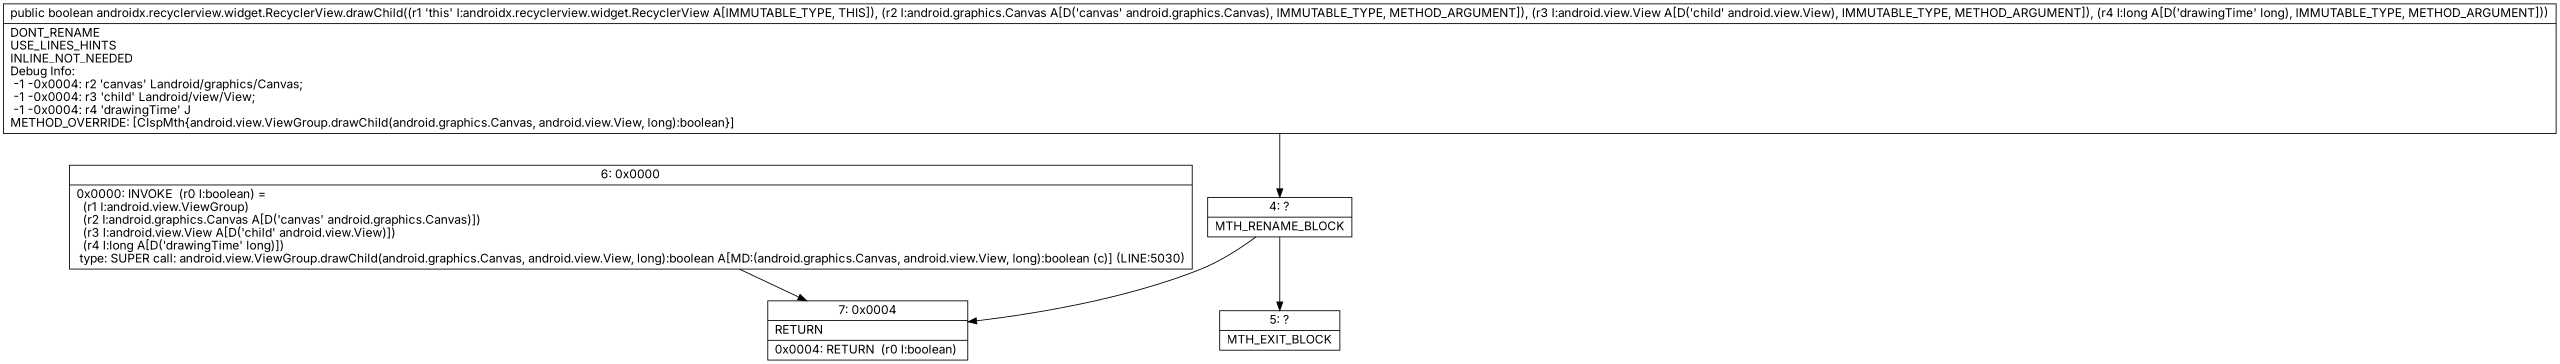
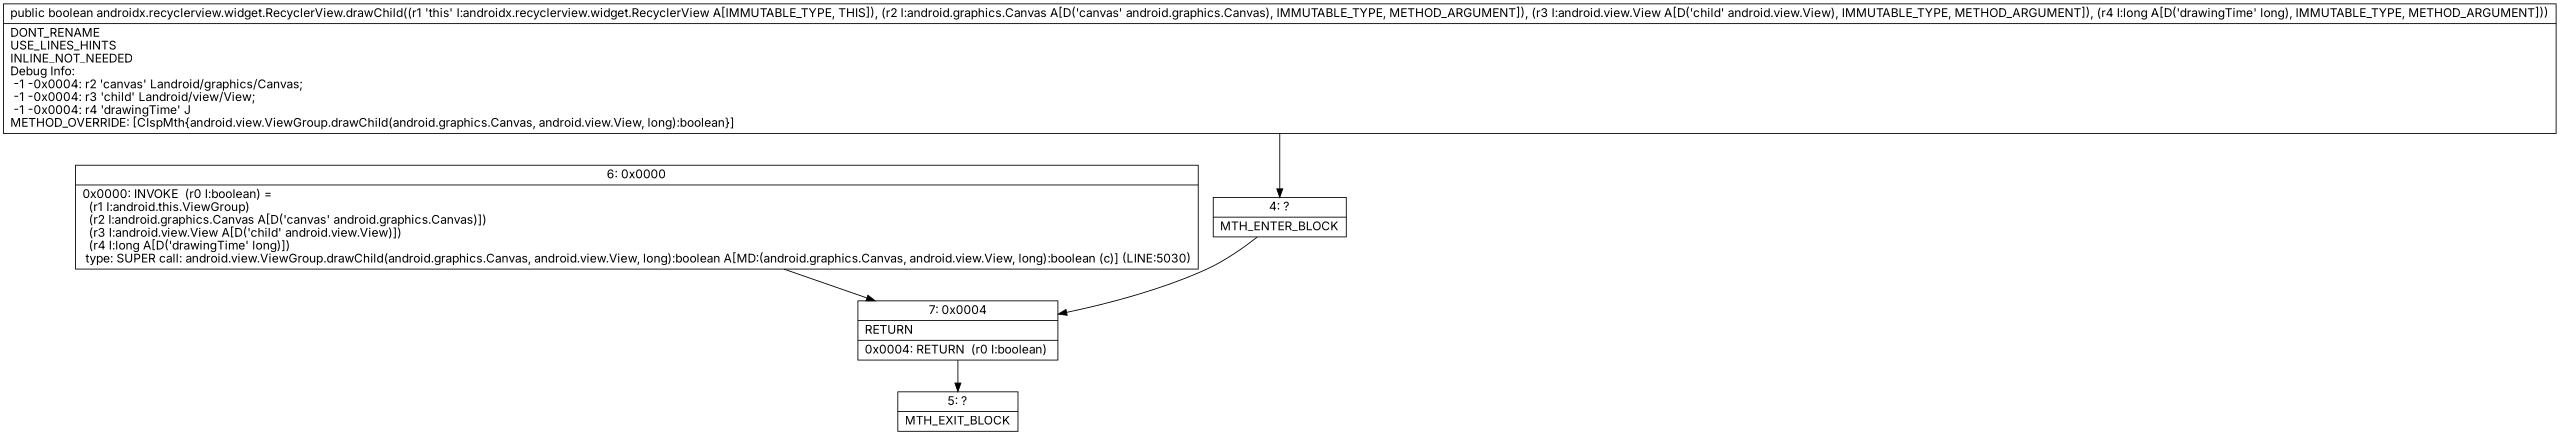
(163, 207) -> (167, 207)
(1280, 227) -> (1280, 227)
(1280, 269) -> (958, 372)
